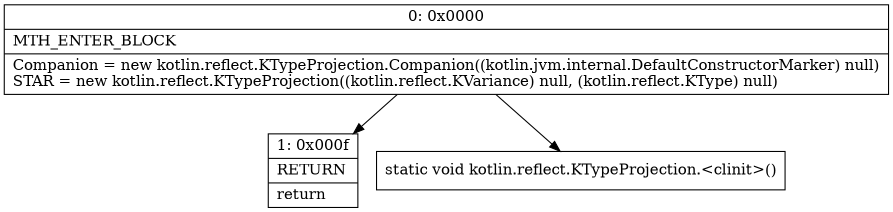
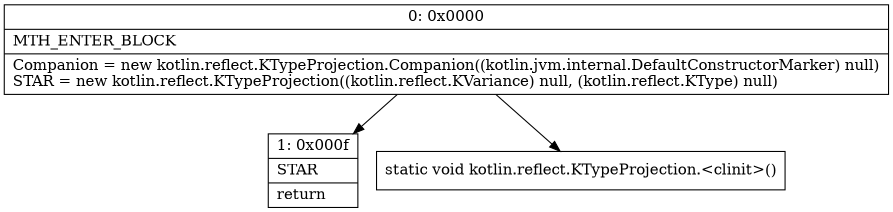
(311, 170) -> (298, 170)
